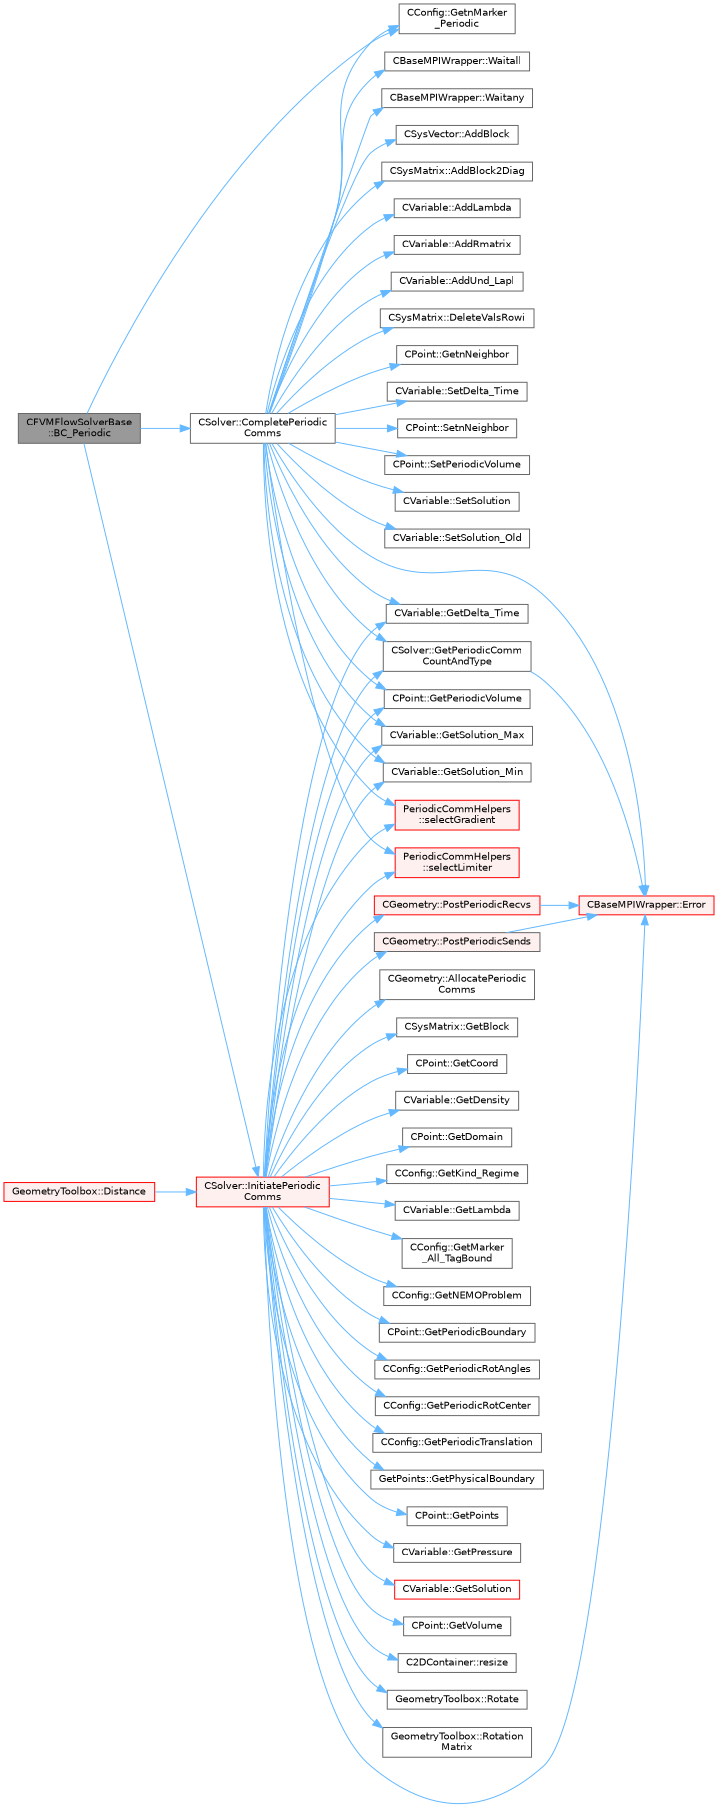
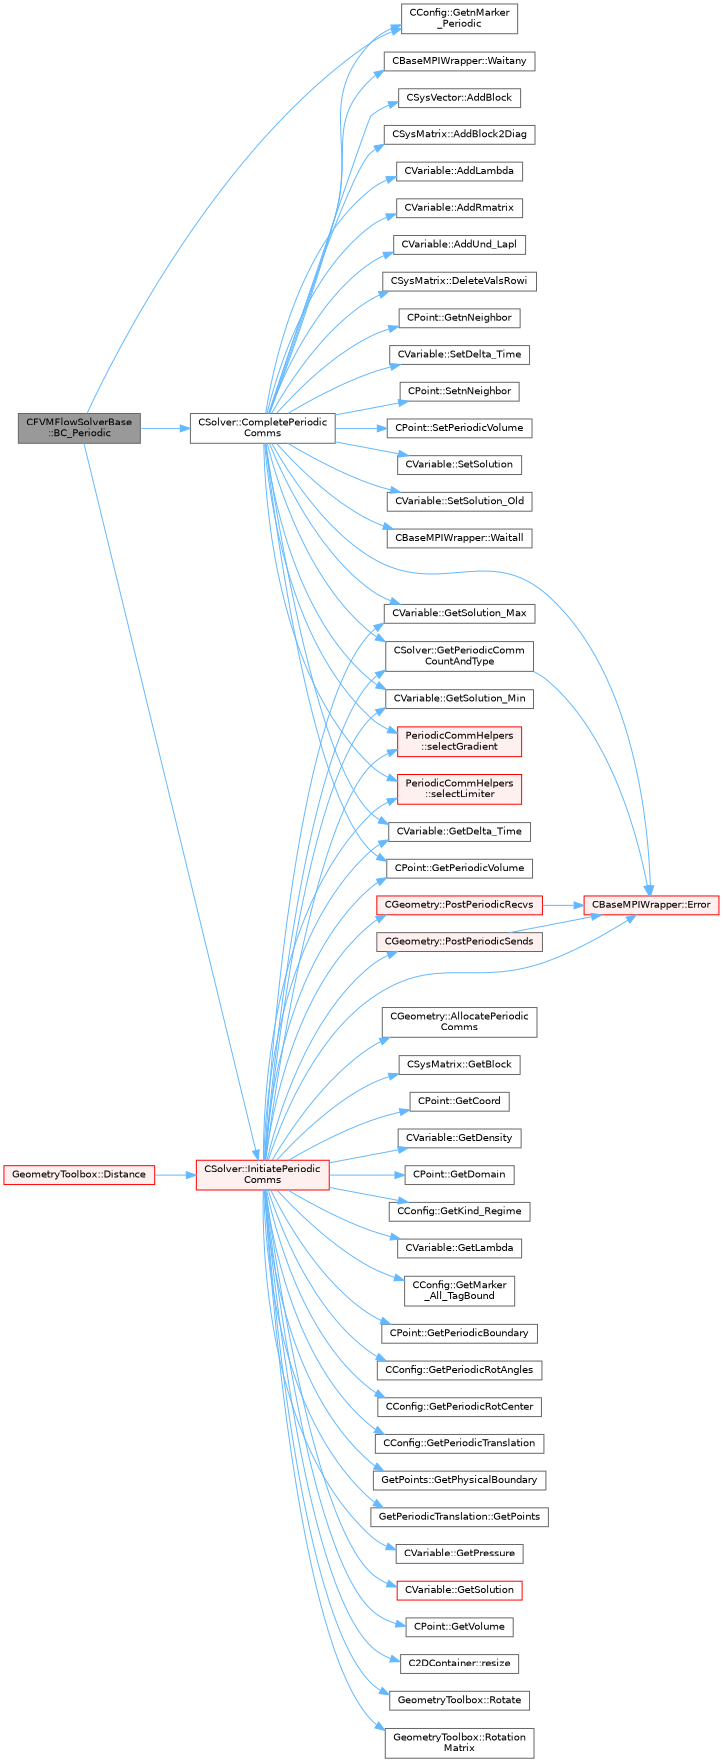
(457, 1296) -> none
(457, 1516) -> (460, 1517)
